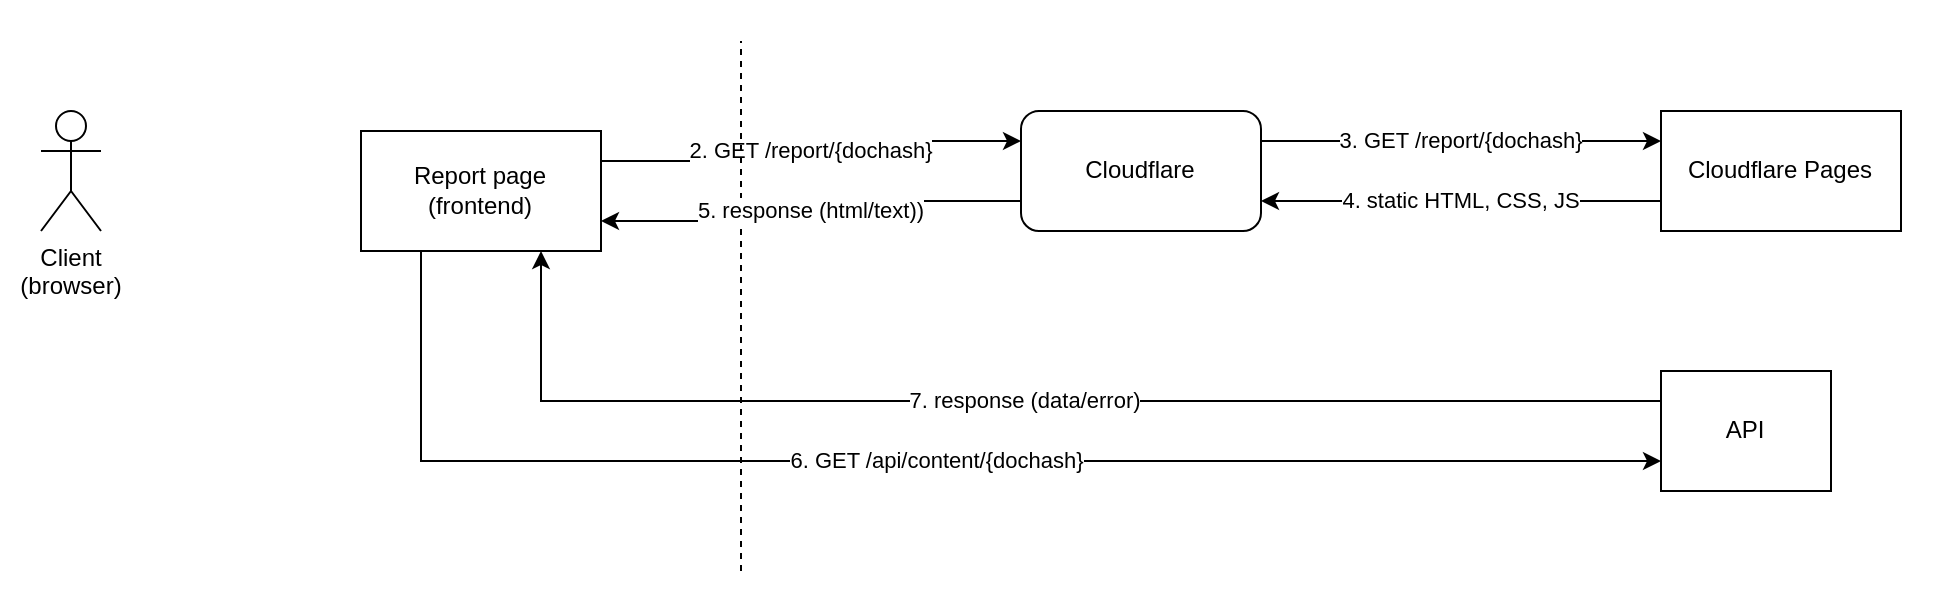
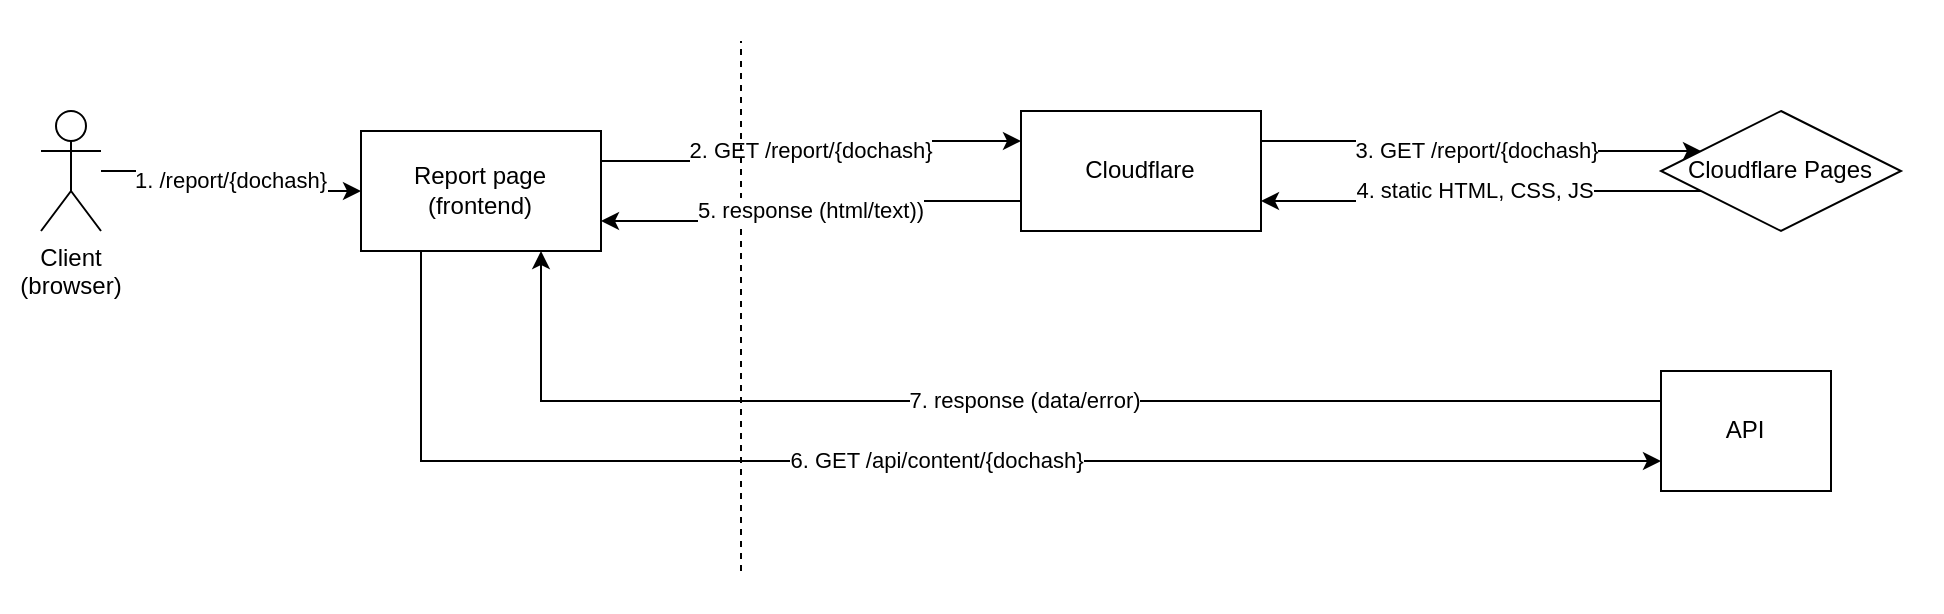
none -> (122, 171)
(1141, 171) -> (1141, 171)
(1781, 171) -> (1781, 171)
